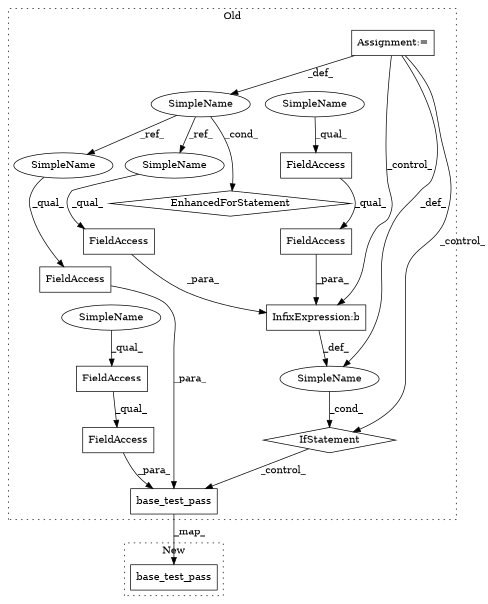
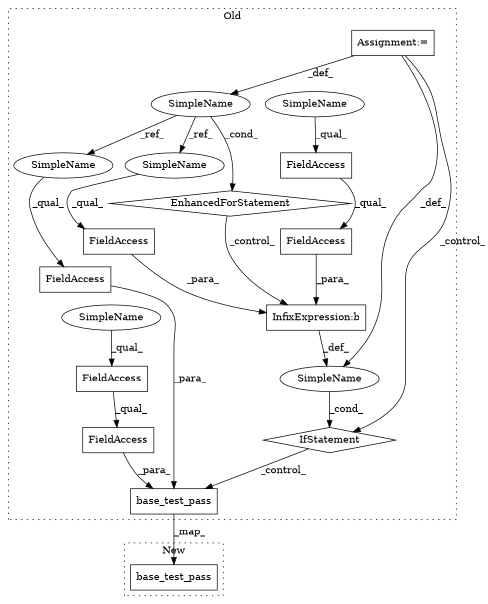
(388, 186) -> (238, 268)
